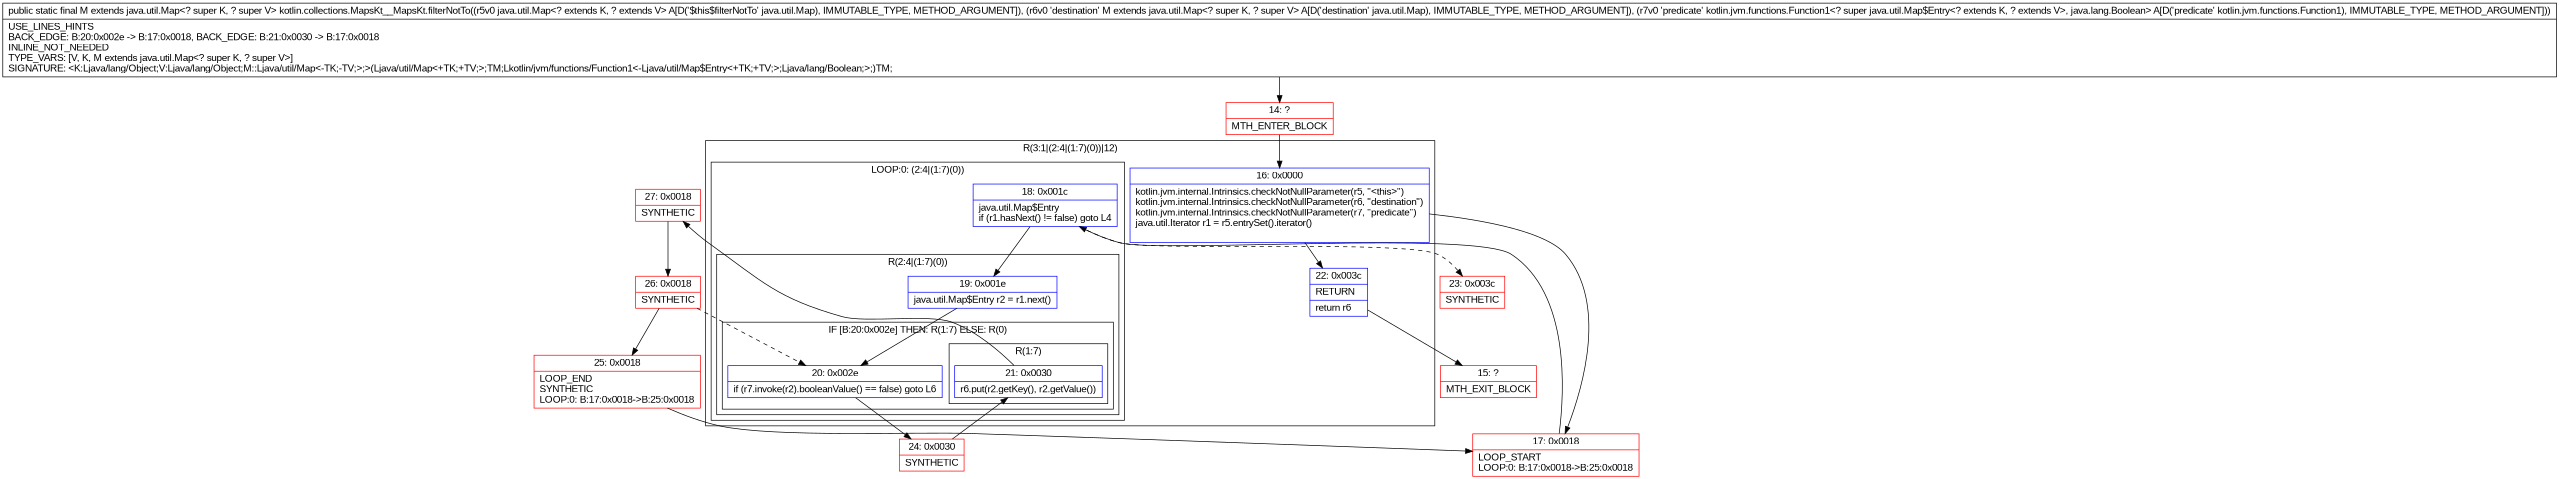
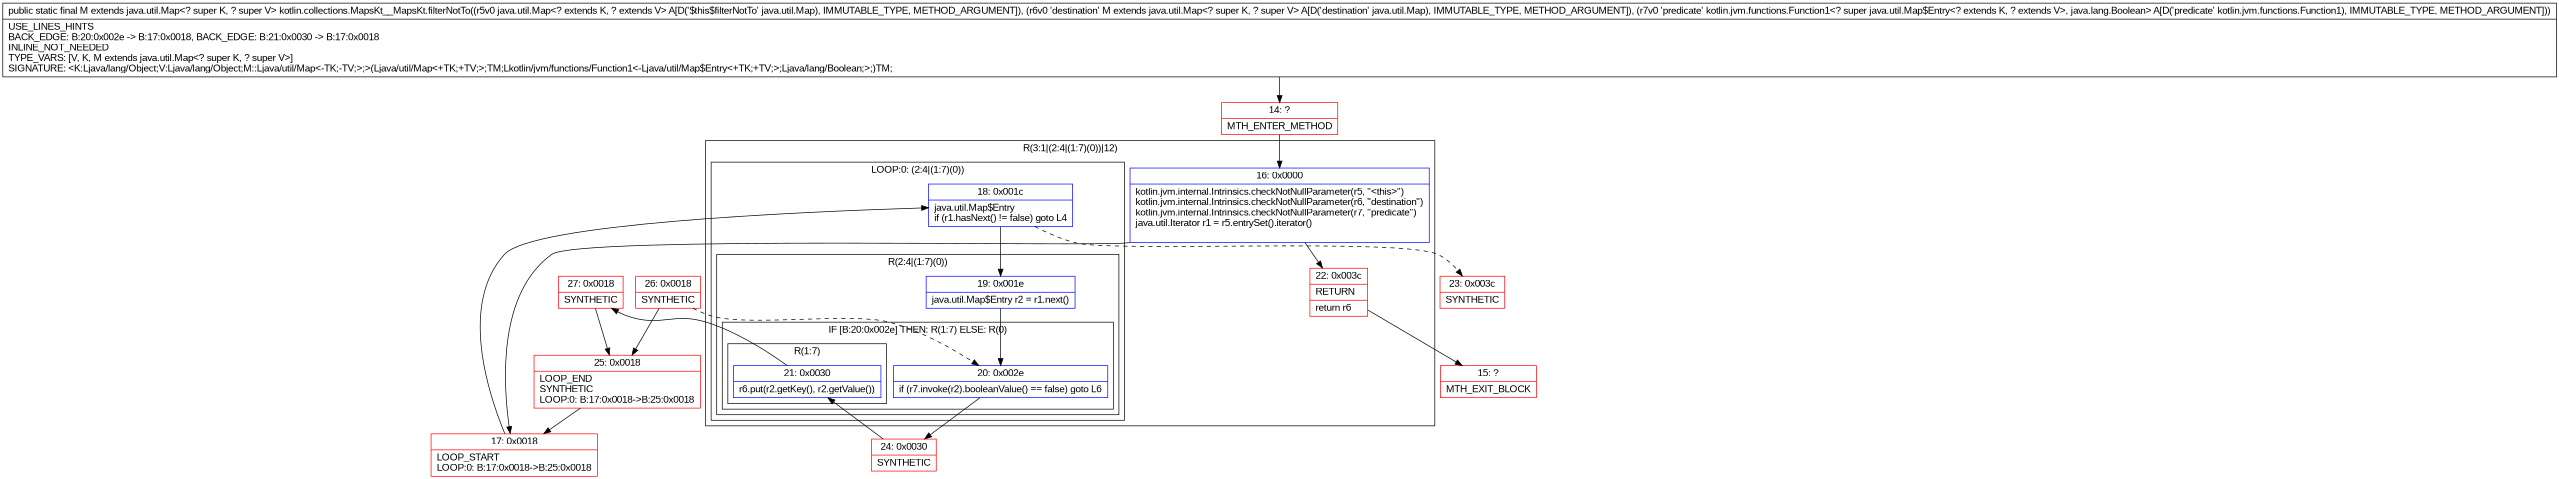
(1280, 126) -> (1280, 126)
(668, 245) -> (601, 328)
(1339, 292) -> (1339, 292)
